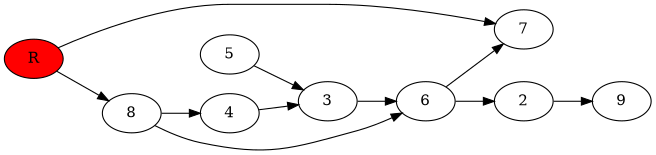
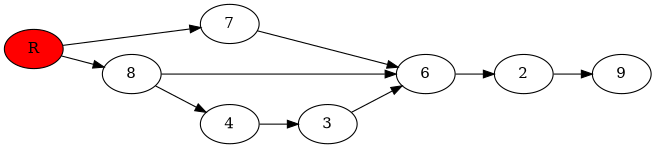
(230, 54) -> none
(470, 69) -> (322, 48)
